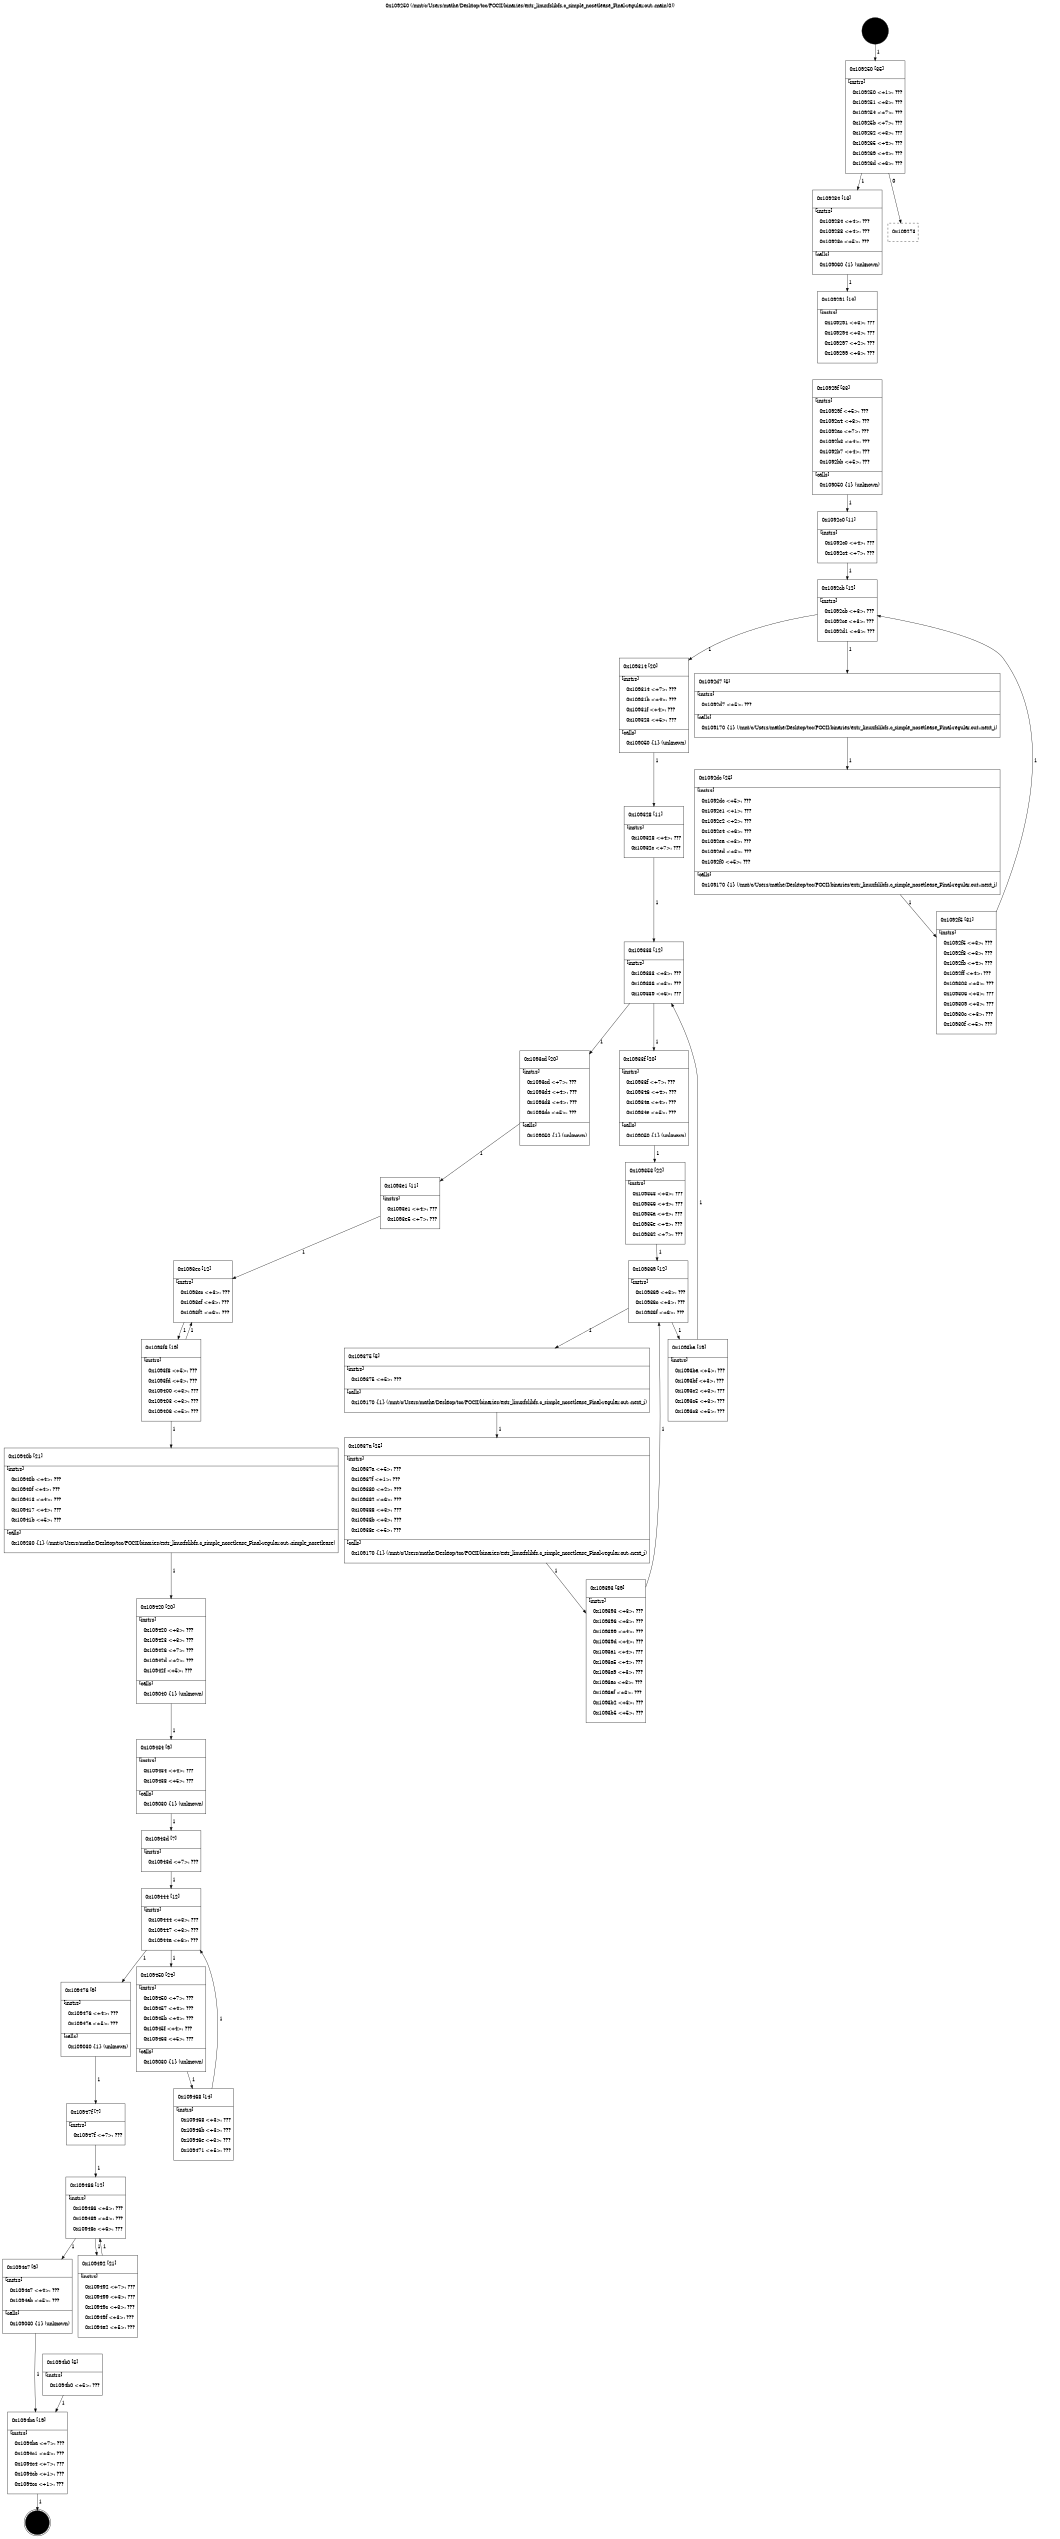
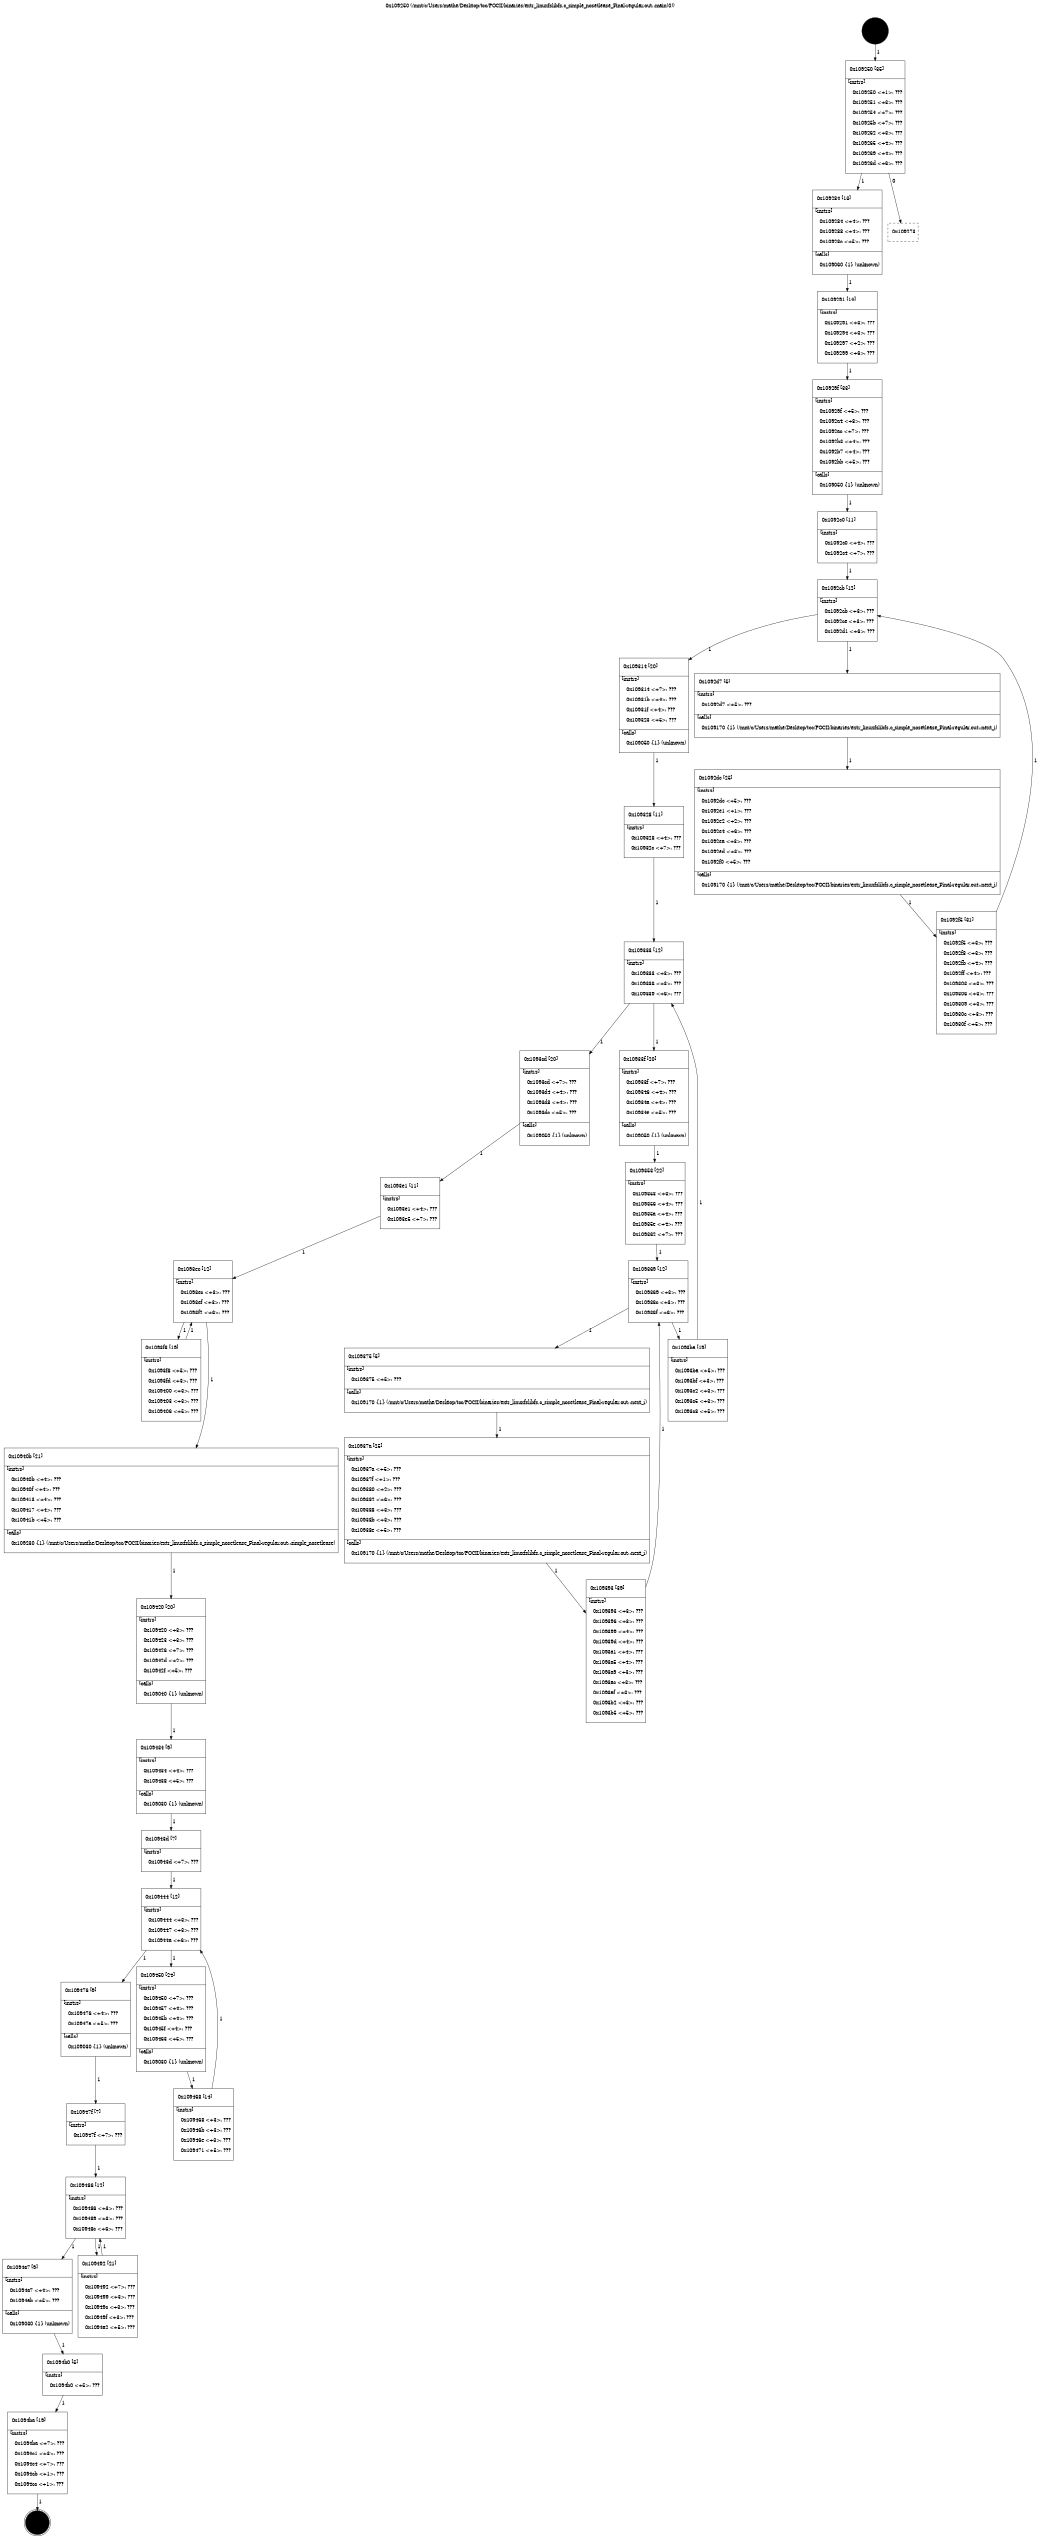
none -> (847, 370)
(171, 1433) -> (208, 1384)
(35, 2371) -> (58, 2342)
